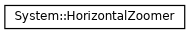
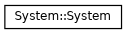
(95, 17) -> (63, 17)
